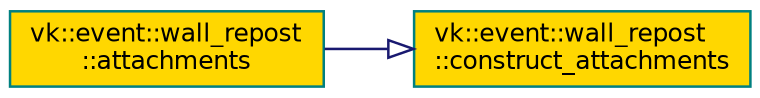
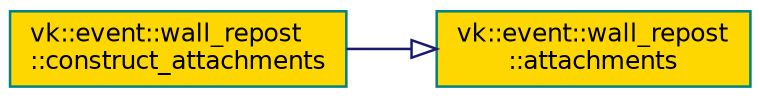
(356, 49) -> (379, 49)
